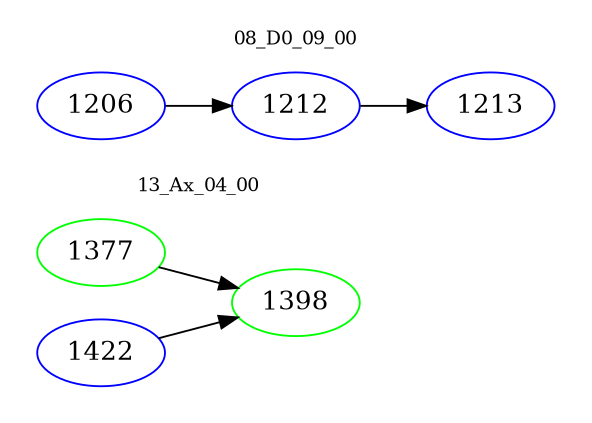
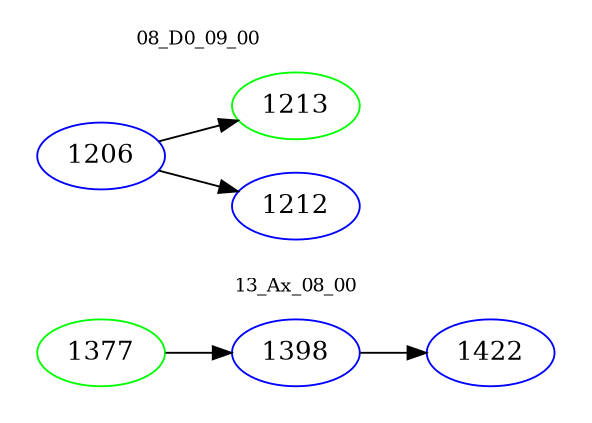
(384, 106) -> (189, 133)
(491, 106) -> (296, 106)
(198, 187) -> (296, 287)
(296, 303) -> (296, 353)
(189, 330) -> (384, 353)
